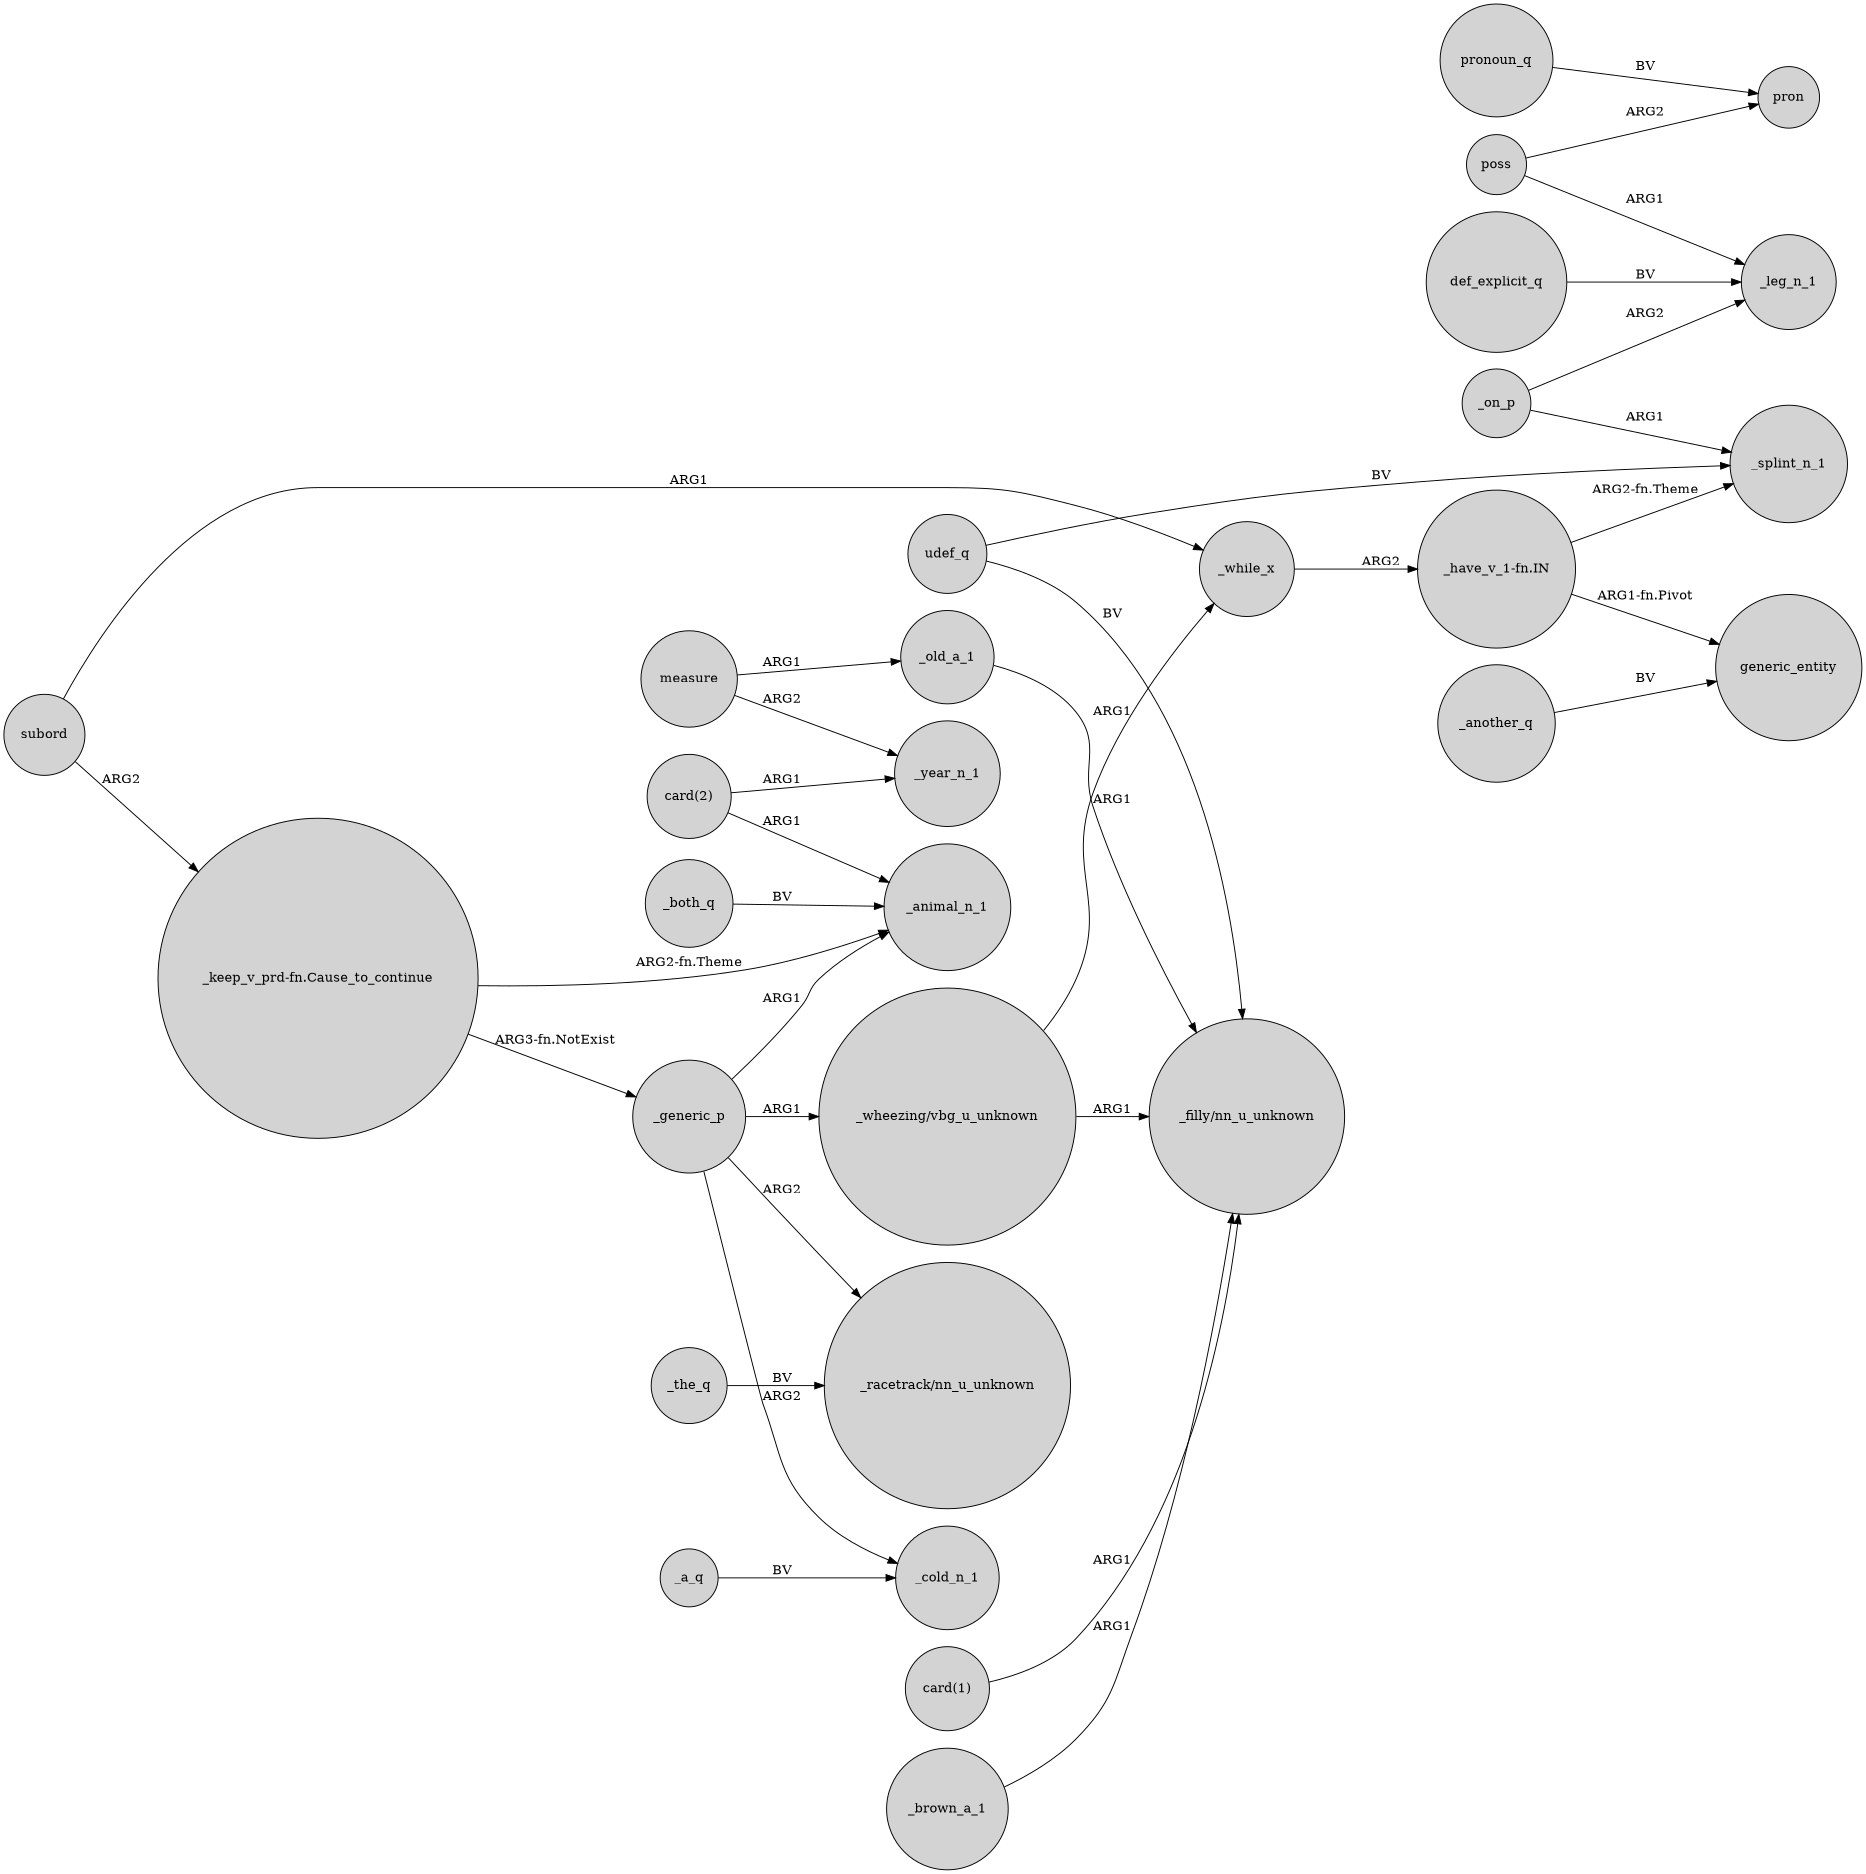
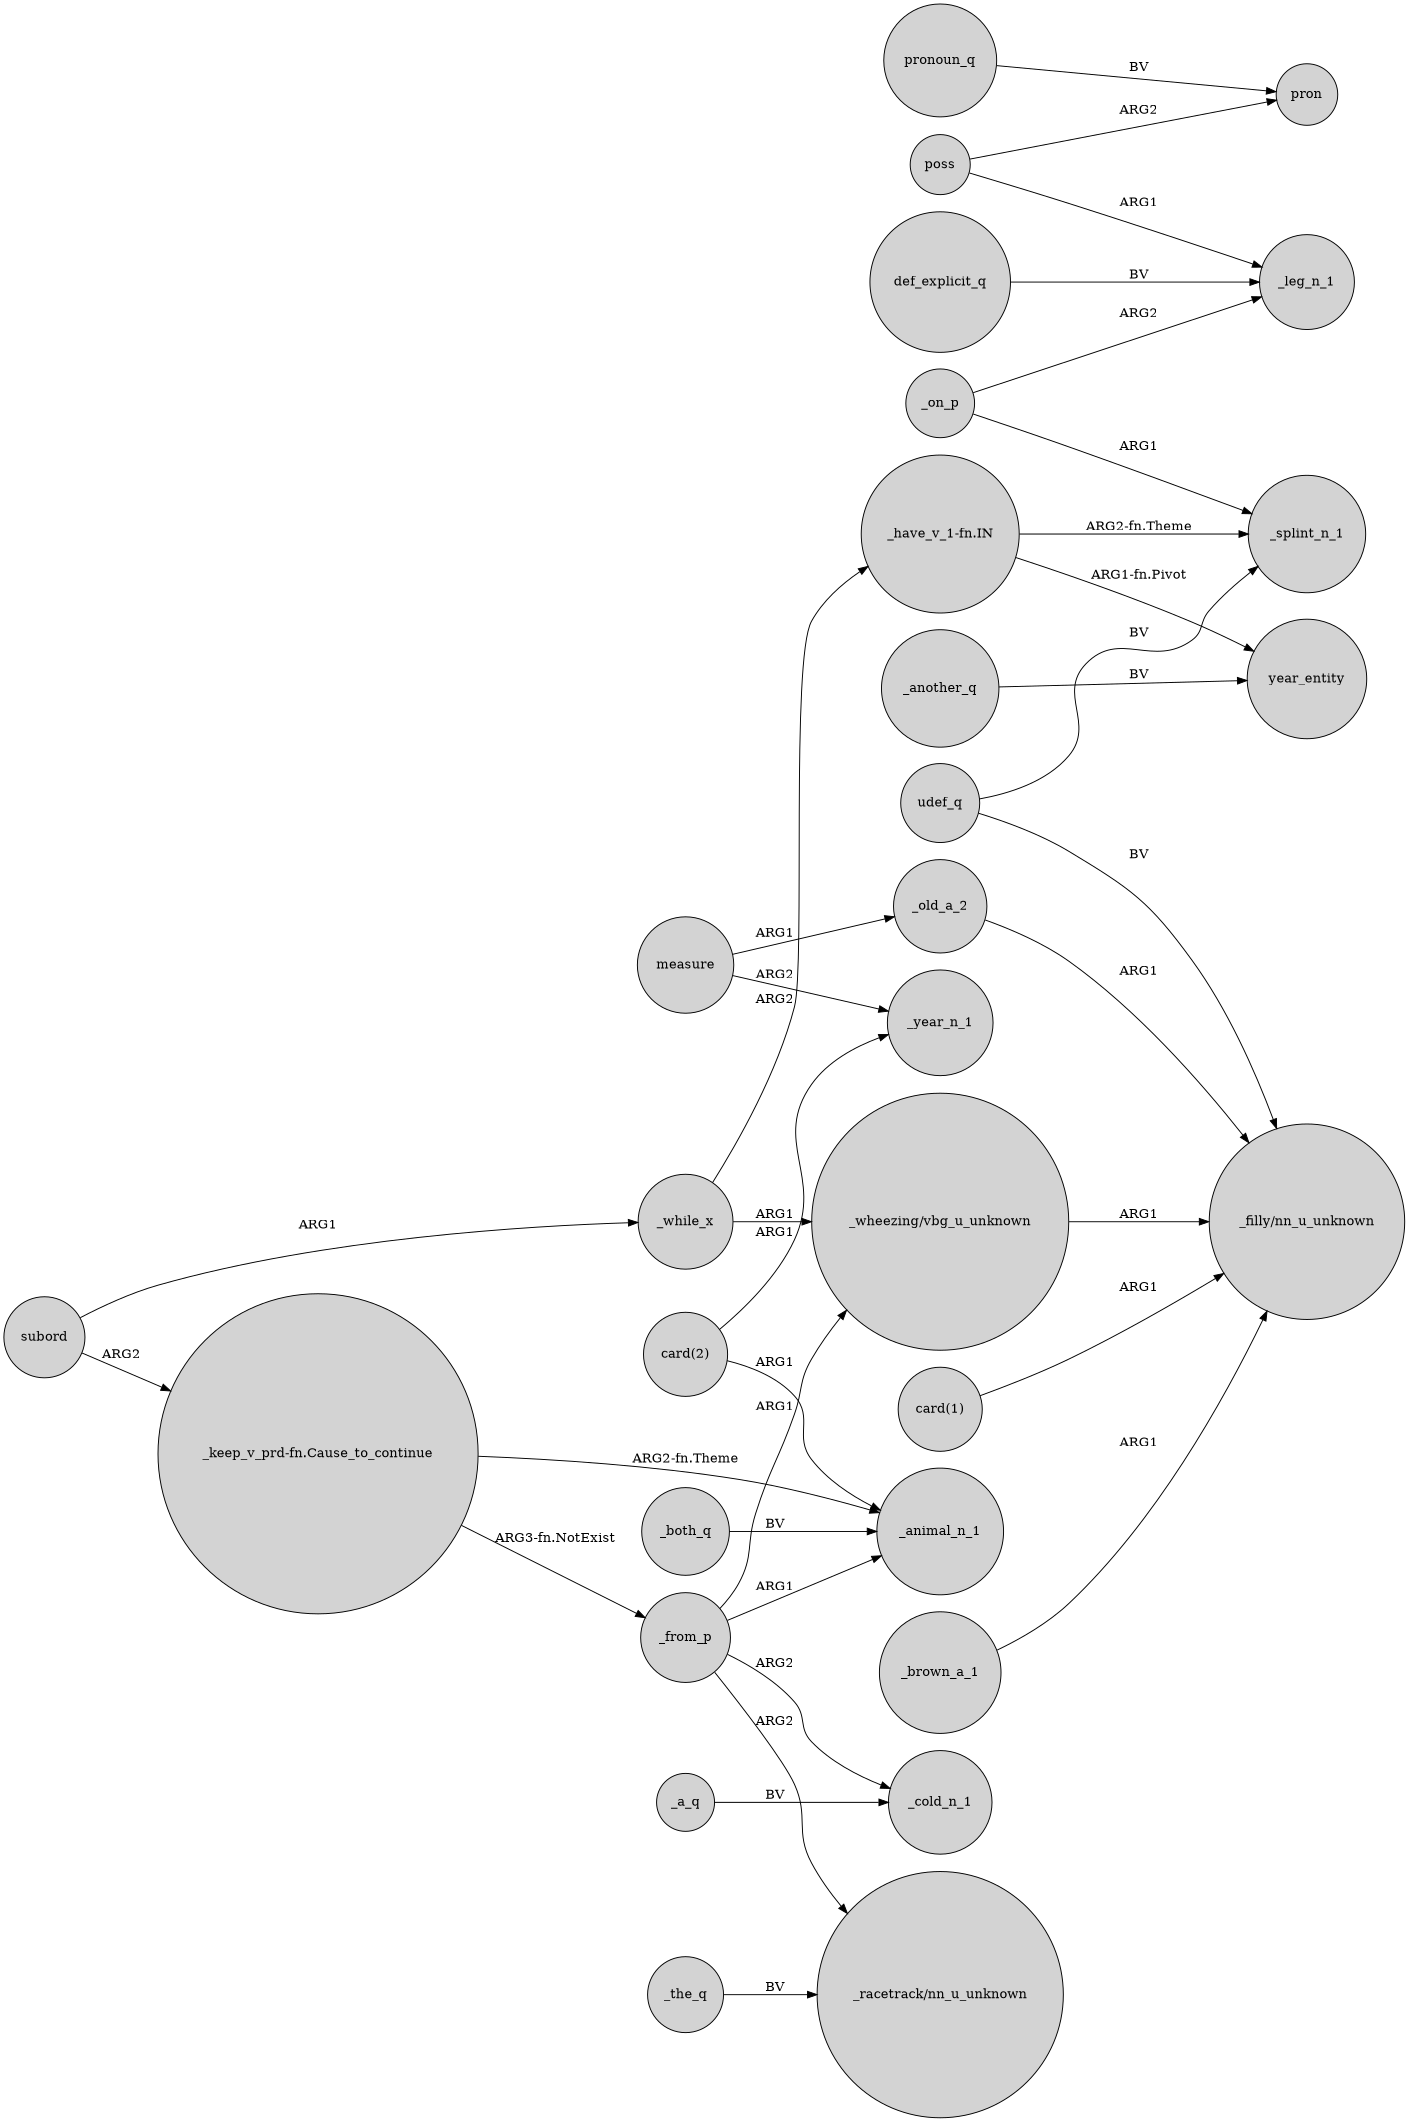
(947, 657) -> (940, 906)
(1789, 668) -> (1307, 679)
(1086, 821) -> (768, 1222)
(689, 1117) -> (686, 1638)
